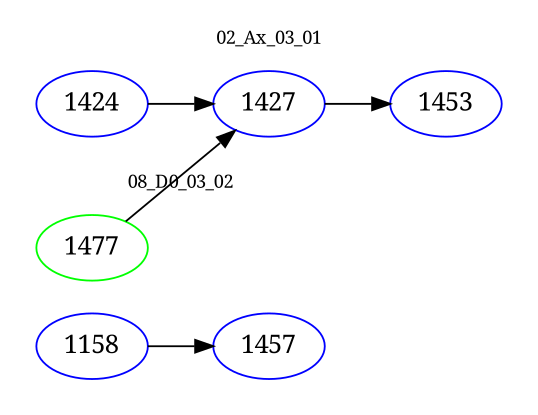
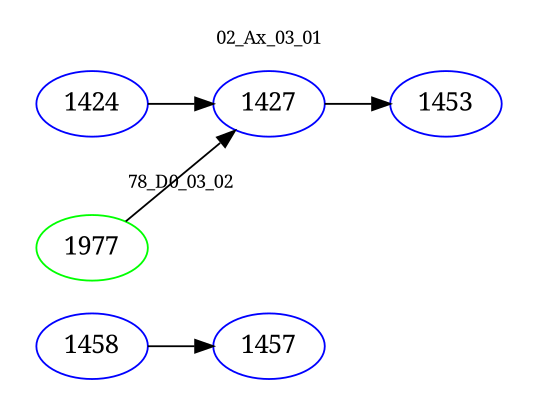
(181, 183) -> (181, 183)
(92, 248) -> (92, 248)
(92, 346) -> (92, 346)
